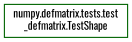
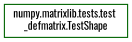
(66, 21) -> (66, 21)
